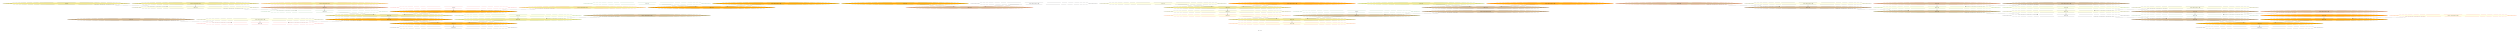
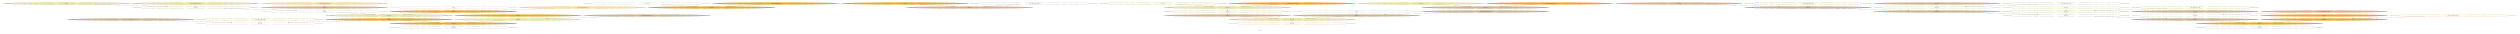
(2066, 4) -> (2066, 4)
(518, 16) -> (518, 16)
(1228, 16) -> (1228, 16)
